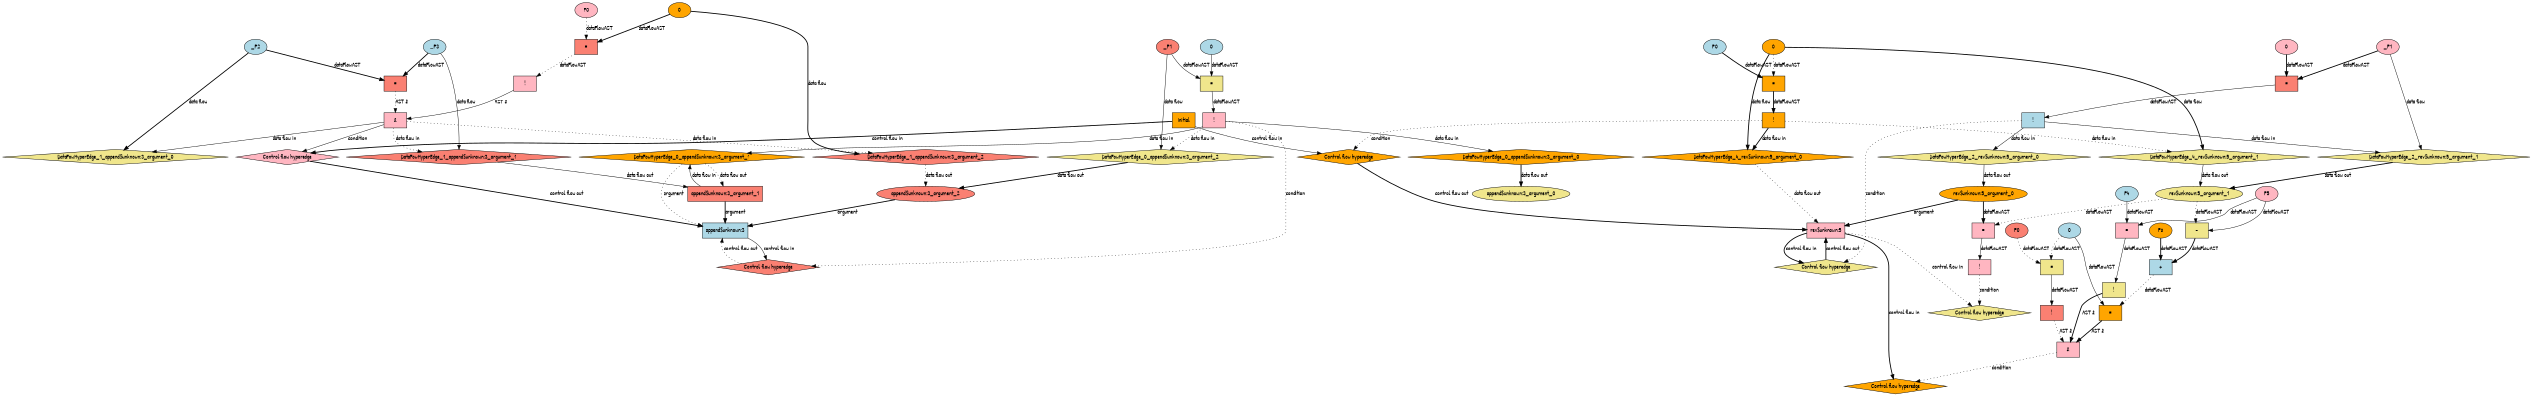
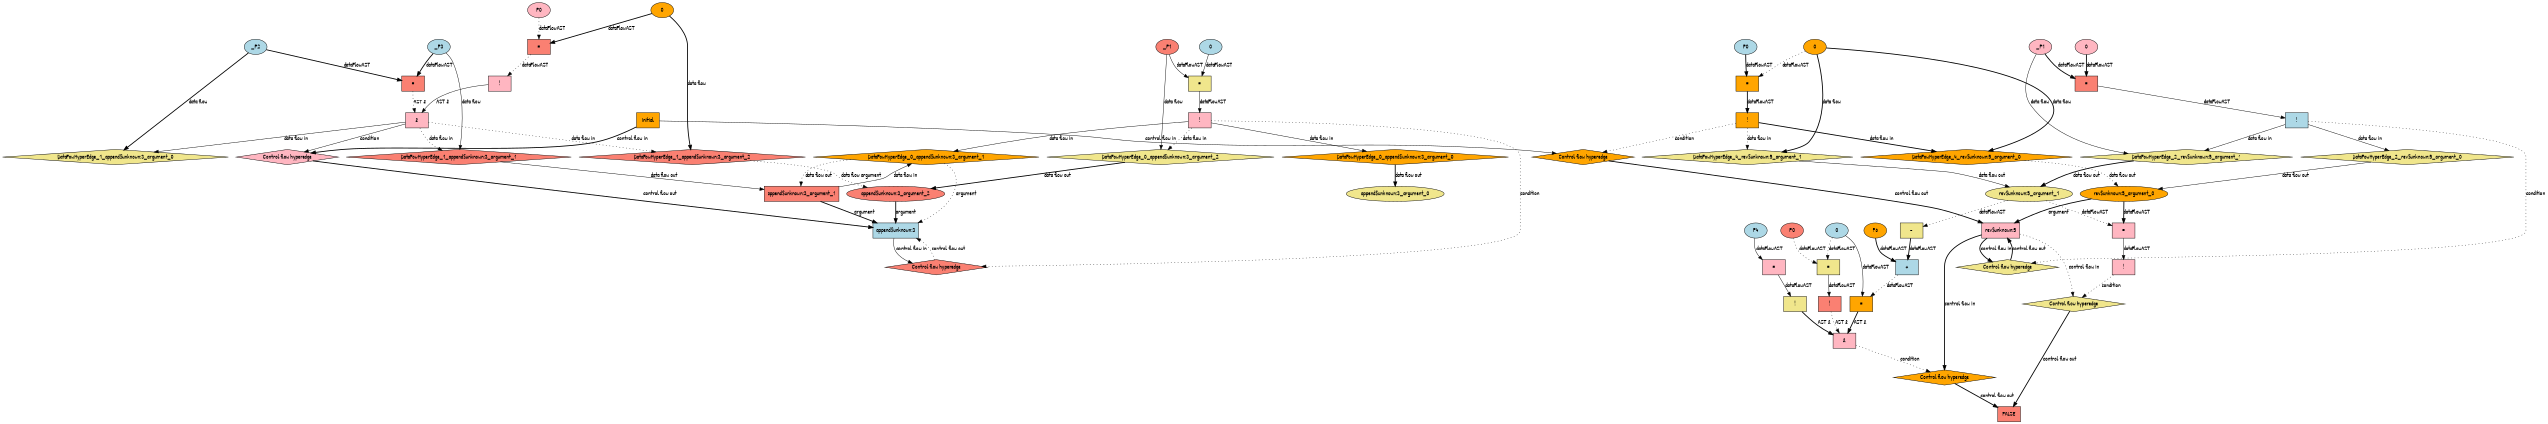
(939, 175) -> (861, 175)
(1785, 192) -> (2072, 166)
(2267, 194) -> none
none -> (2009, 414)
